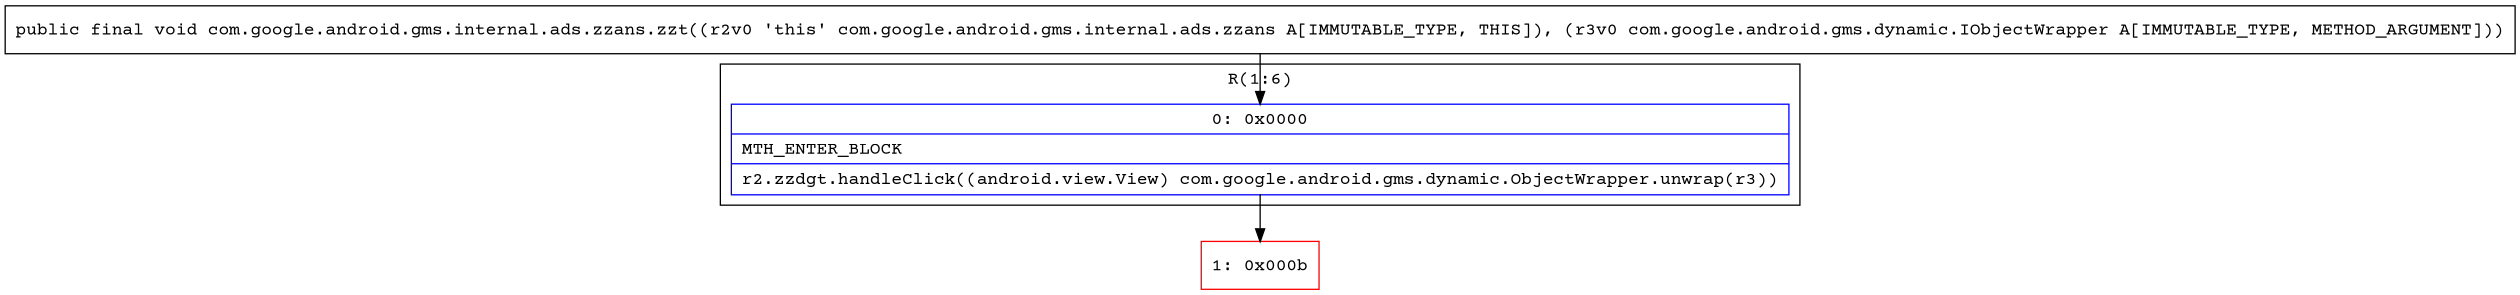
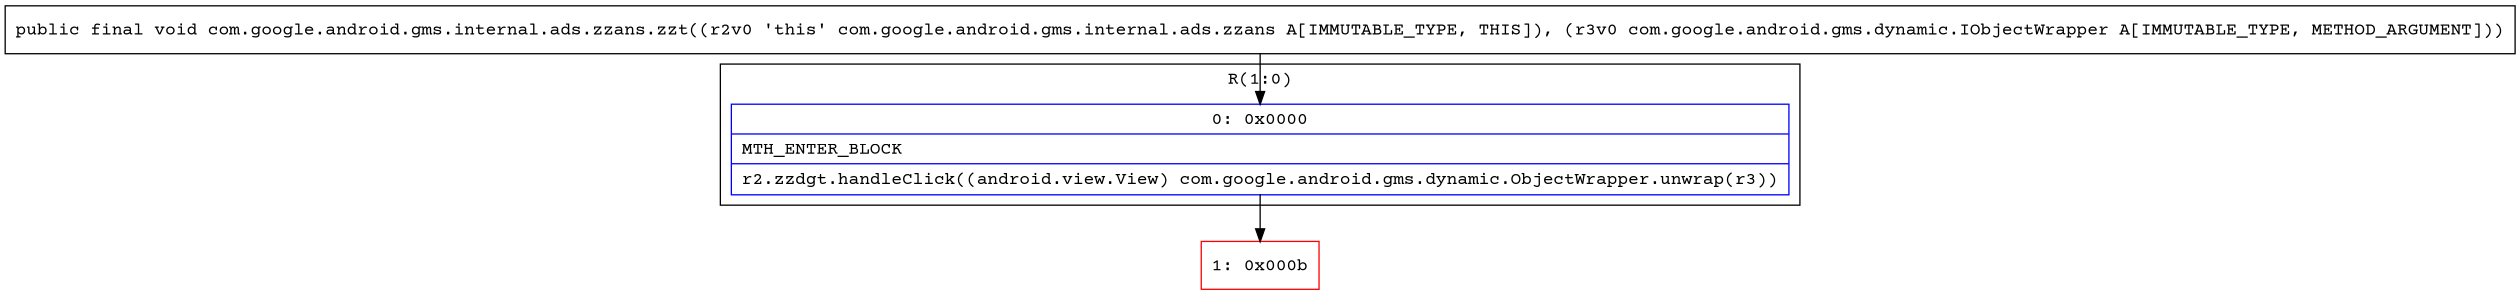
(1260, 79) -> (1260, 79)
